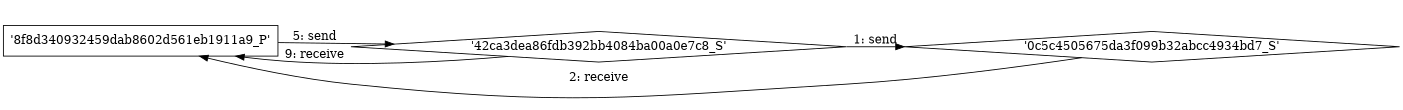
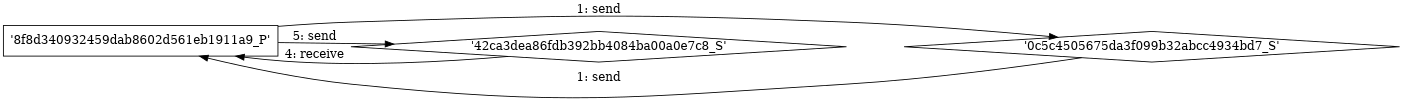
(871, 47) -> (664, 17)
(315, 55) -> (315, 55)
(599, 78) -> (599, 78)
